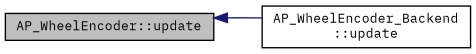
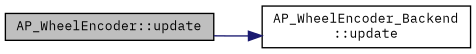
(245, 18) -> (231, 36)
